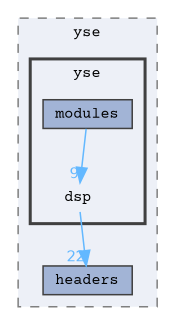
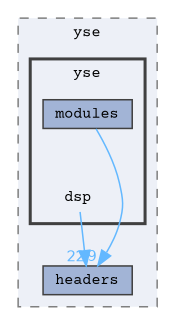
(84, 148) -> (121, 190)
